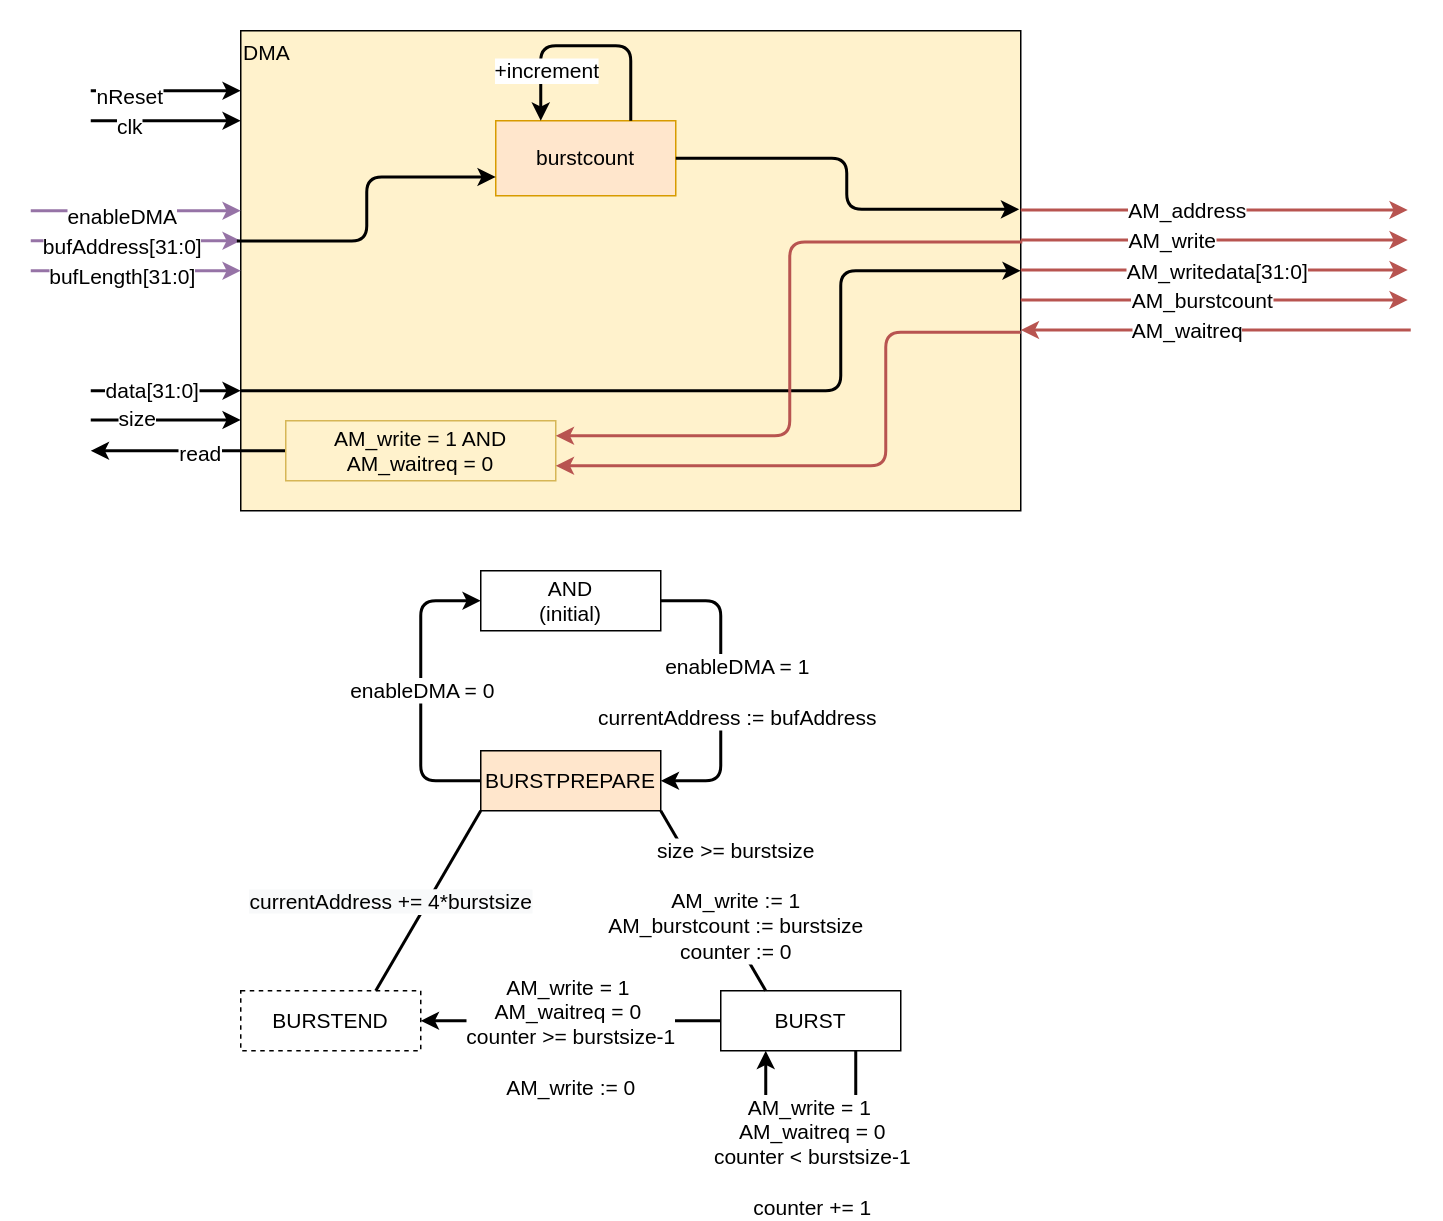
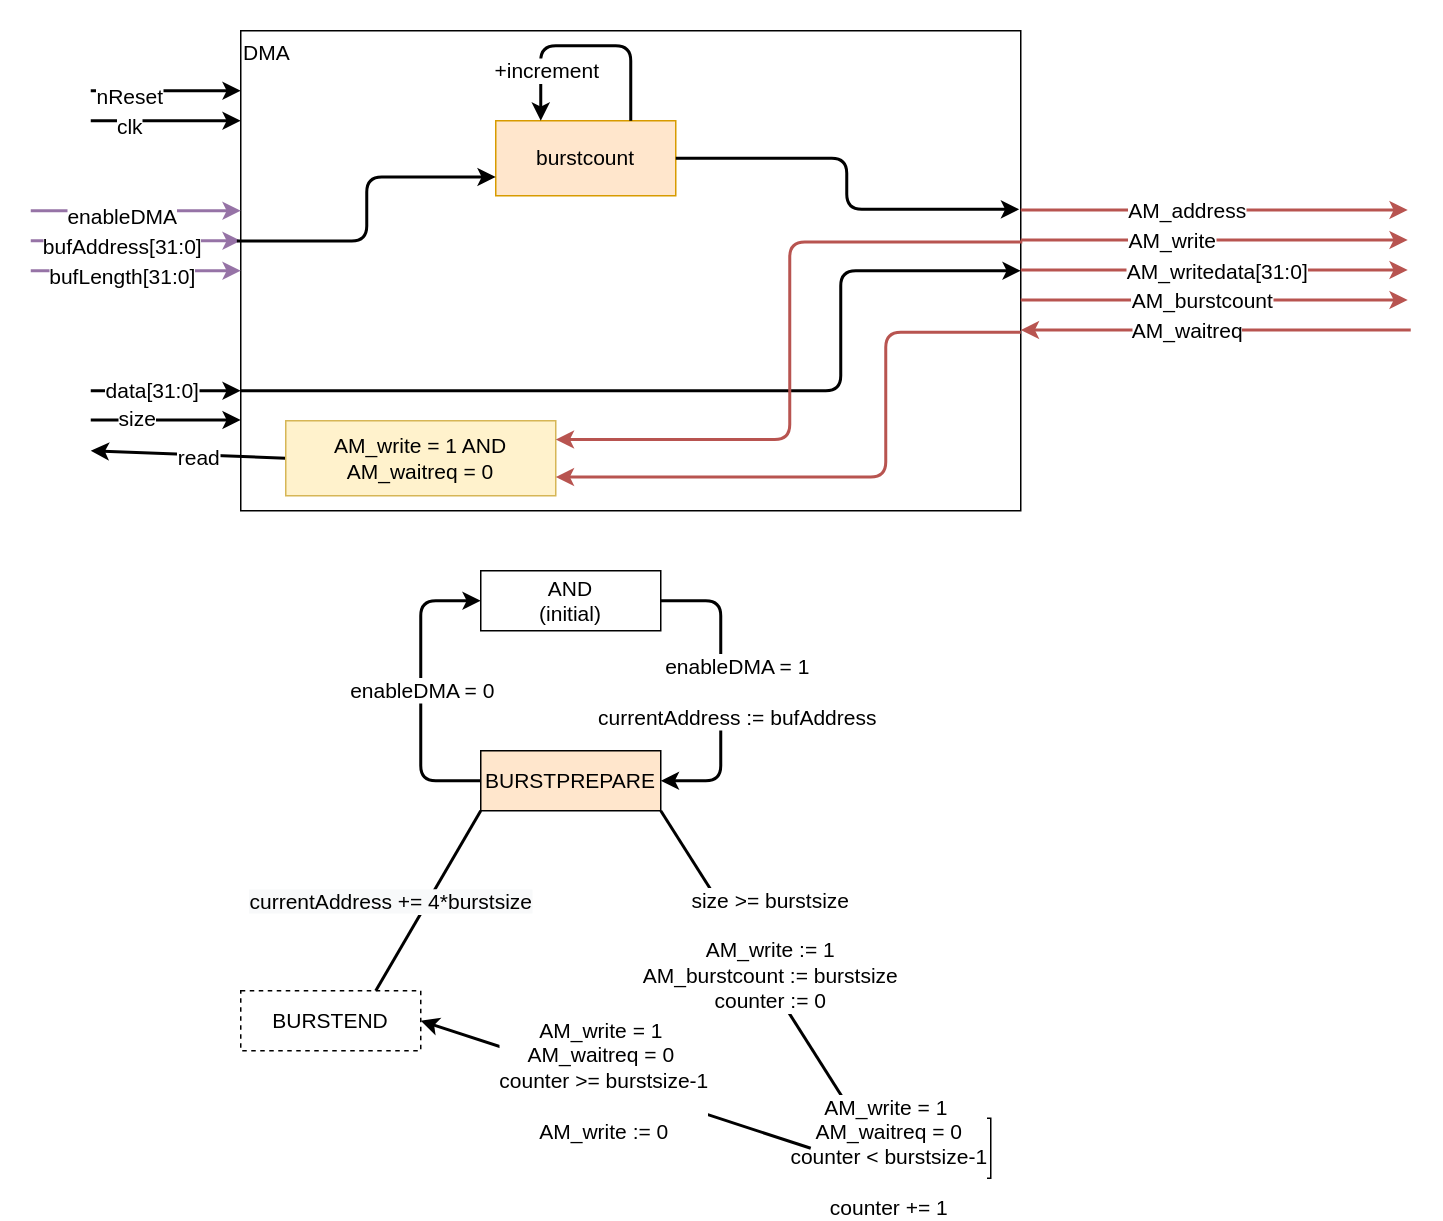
(631, 271) -> (631, 271)
(421, 451) -> (421, 458)
(811, 1021) -> (901, 1148)
